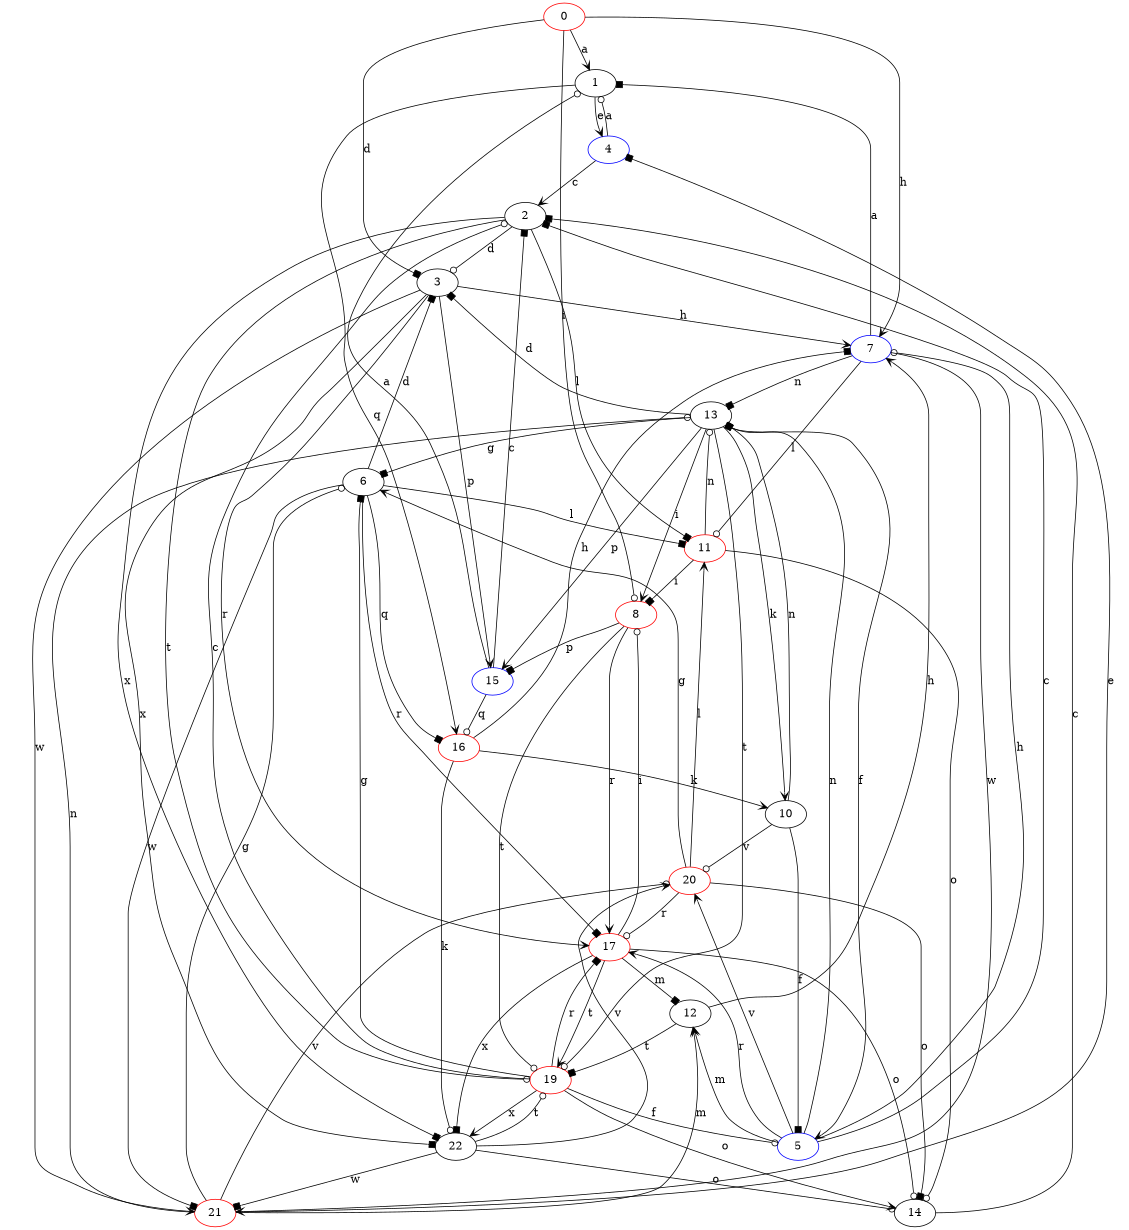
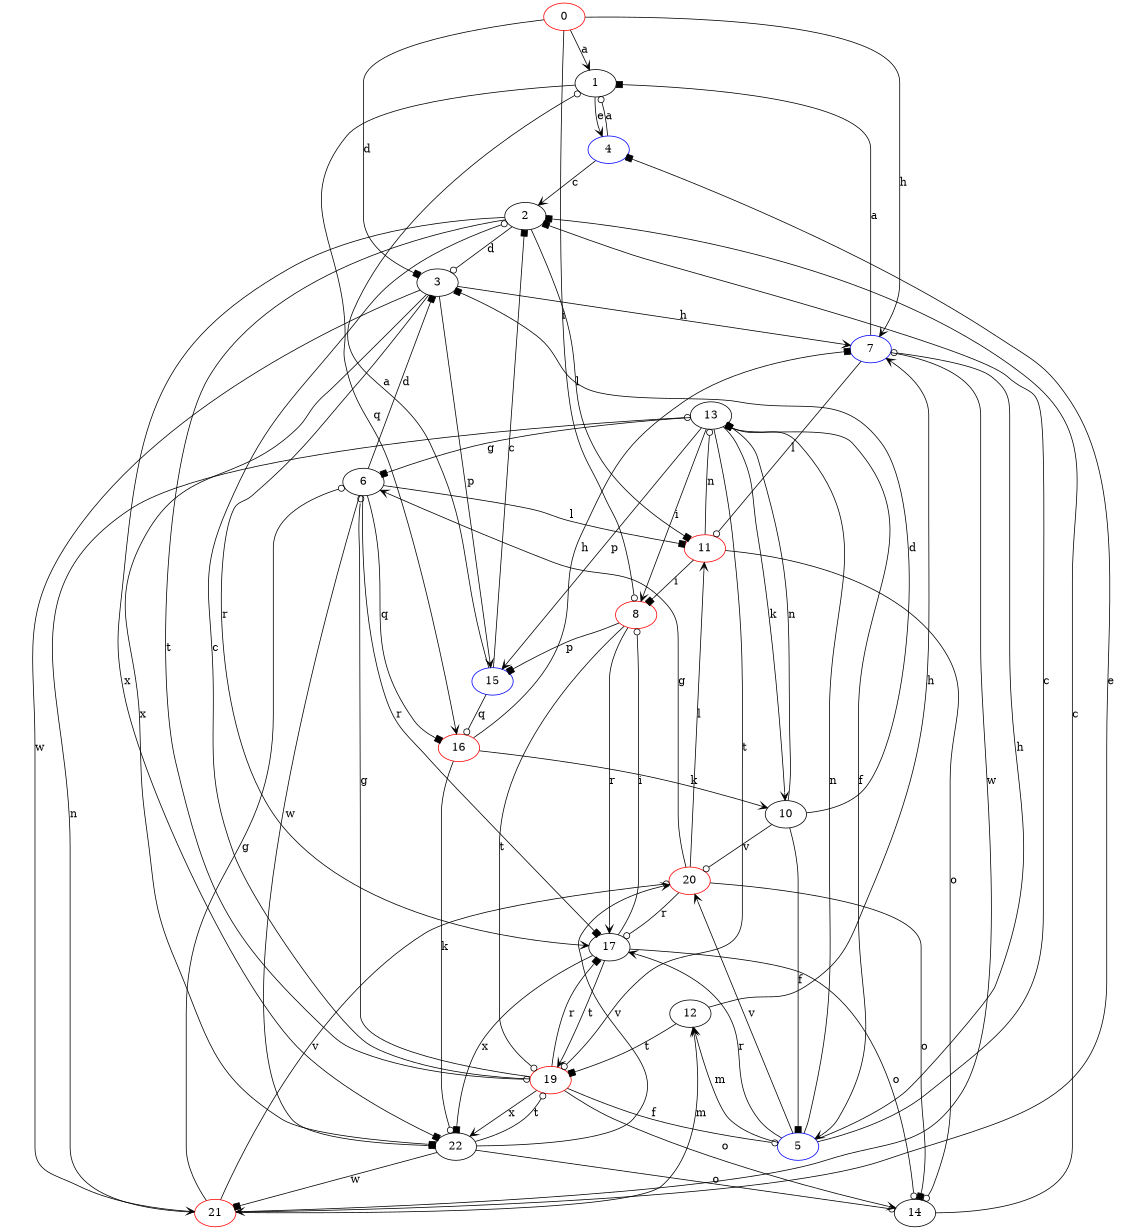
(792, 377) -> none
(559, 385) -> (866, 426)
(153, 828) -> (274, 875)
(360, 853) -> (360, 853)
(609, 947) -> (609, 947)
(648, 979) -> none
